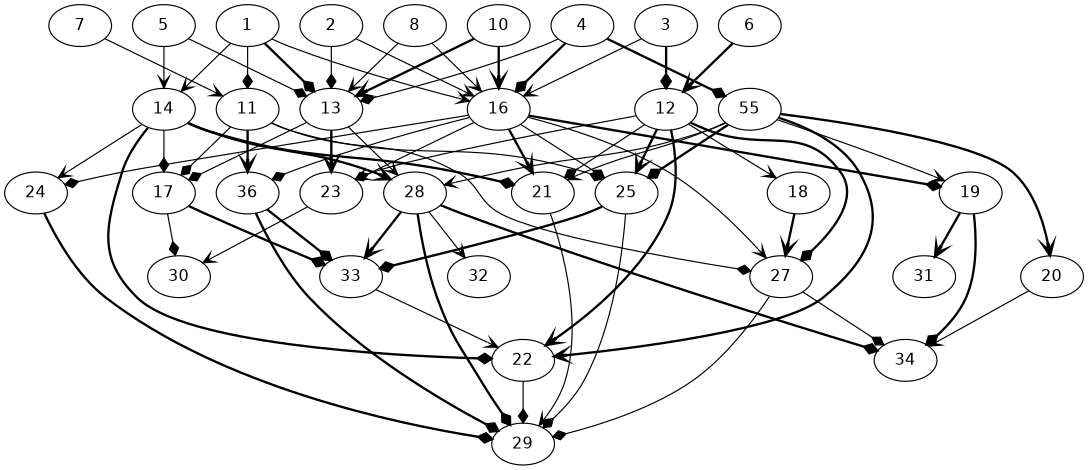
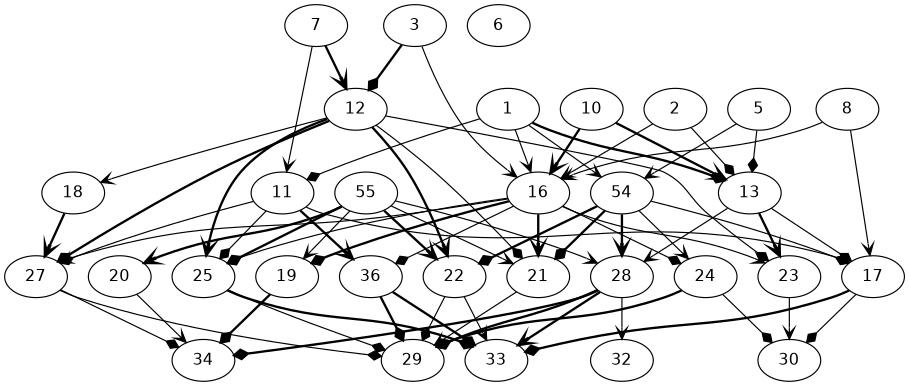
(582, 26) -> none
(377, 63) -> (859, 187)
(712, 63) -> (333, 62)
(164, 109) -> (622, 193)
(924, 277) -> none
none -> (740, 311)
(432, 316) -> (472, 312)
